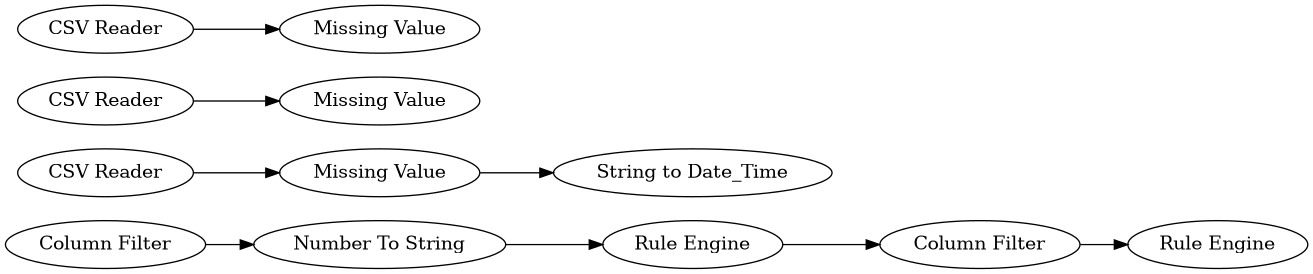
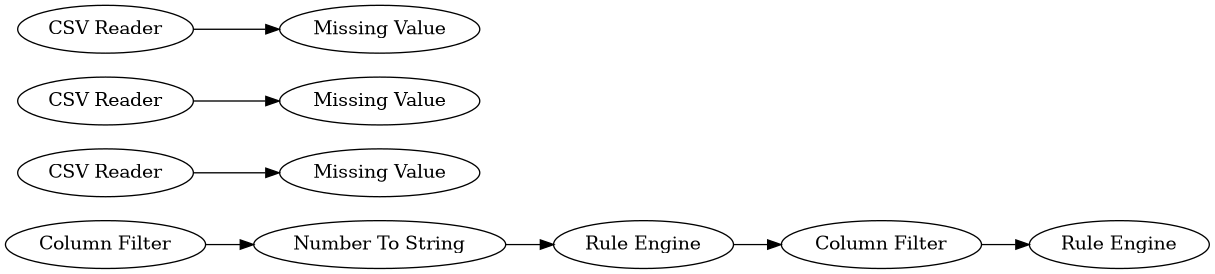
(693, 173) -> none
